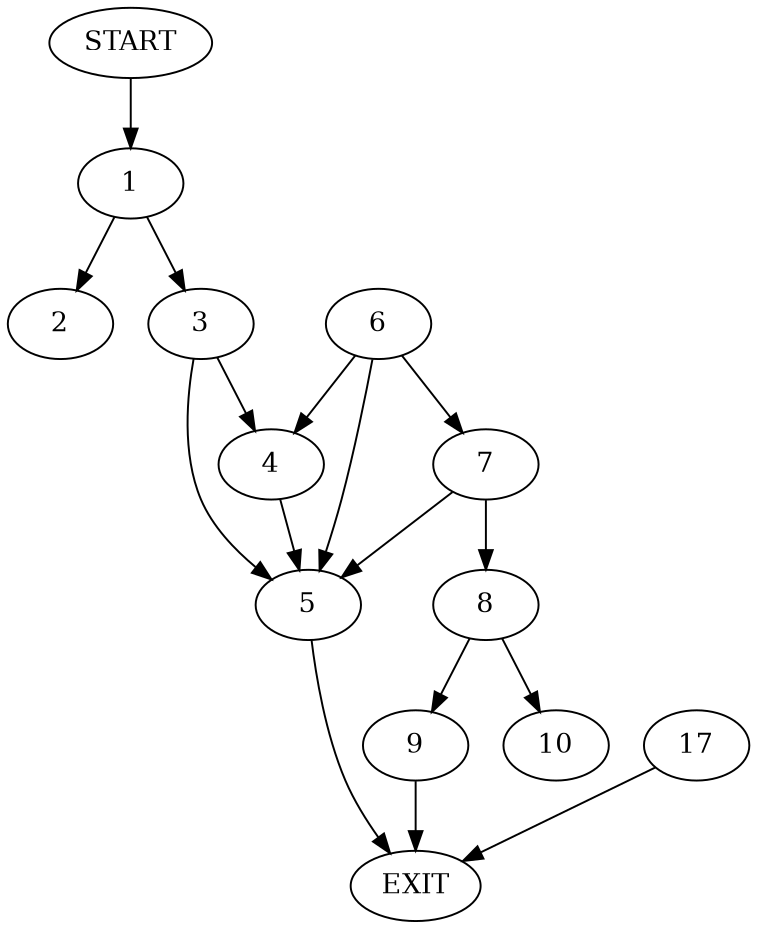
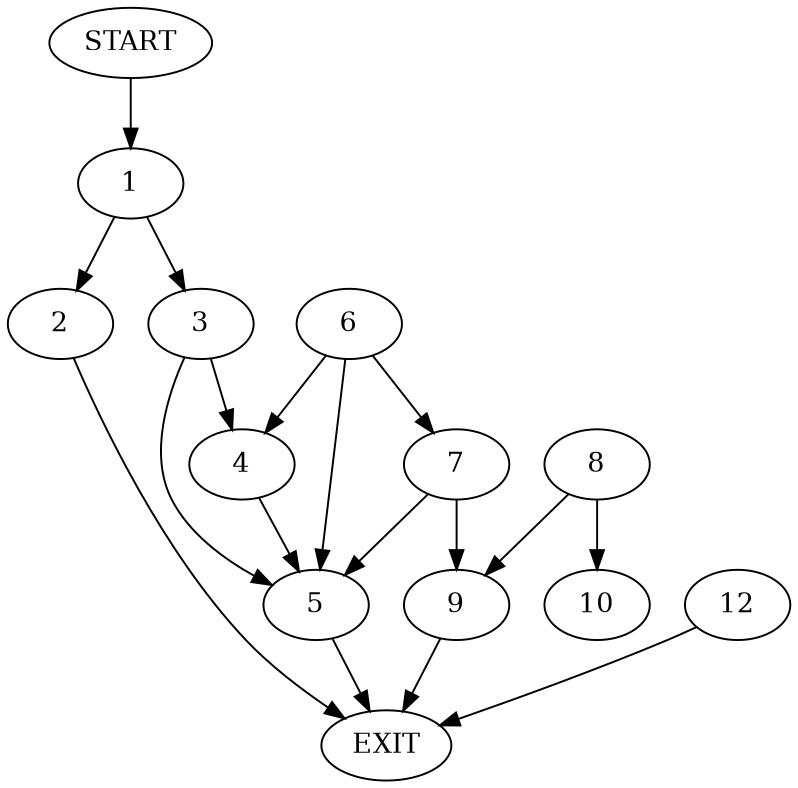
(486, 525) -> (457, 525)
none -> (177, 551)
(697, 745) -> (738, 605)
